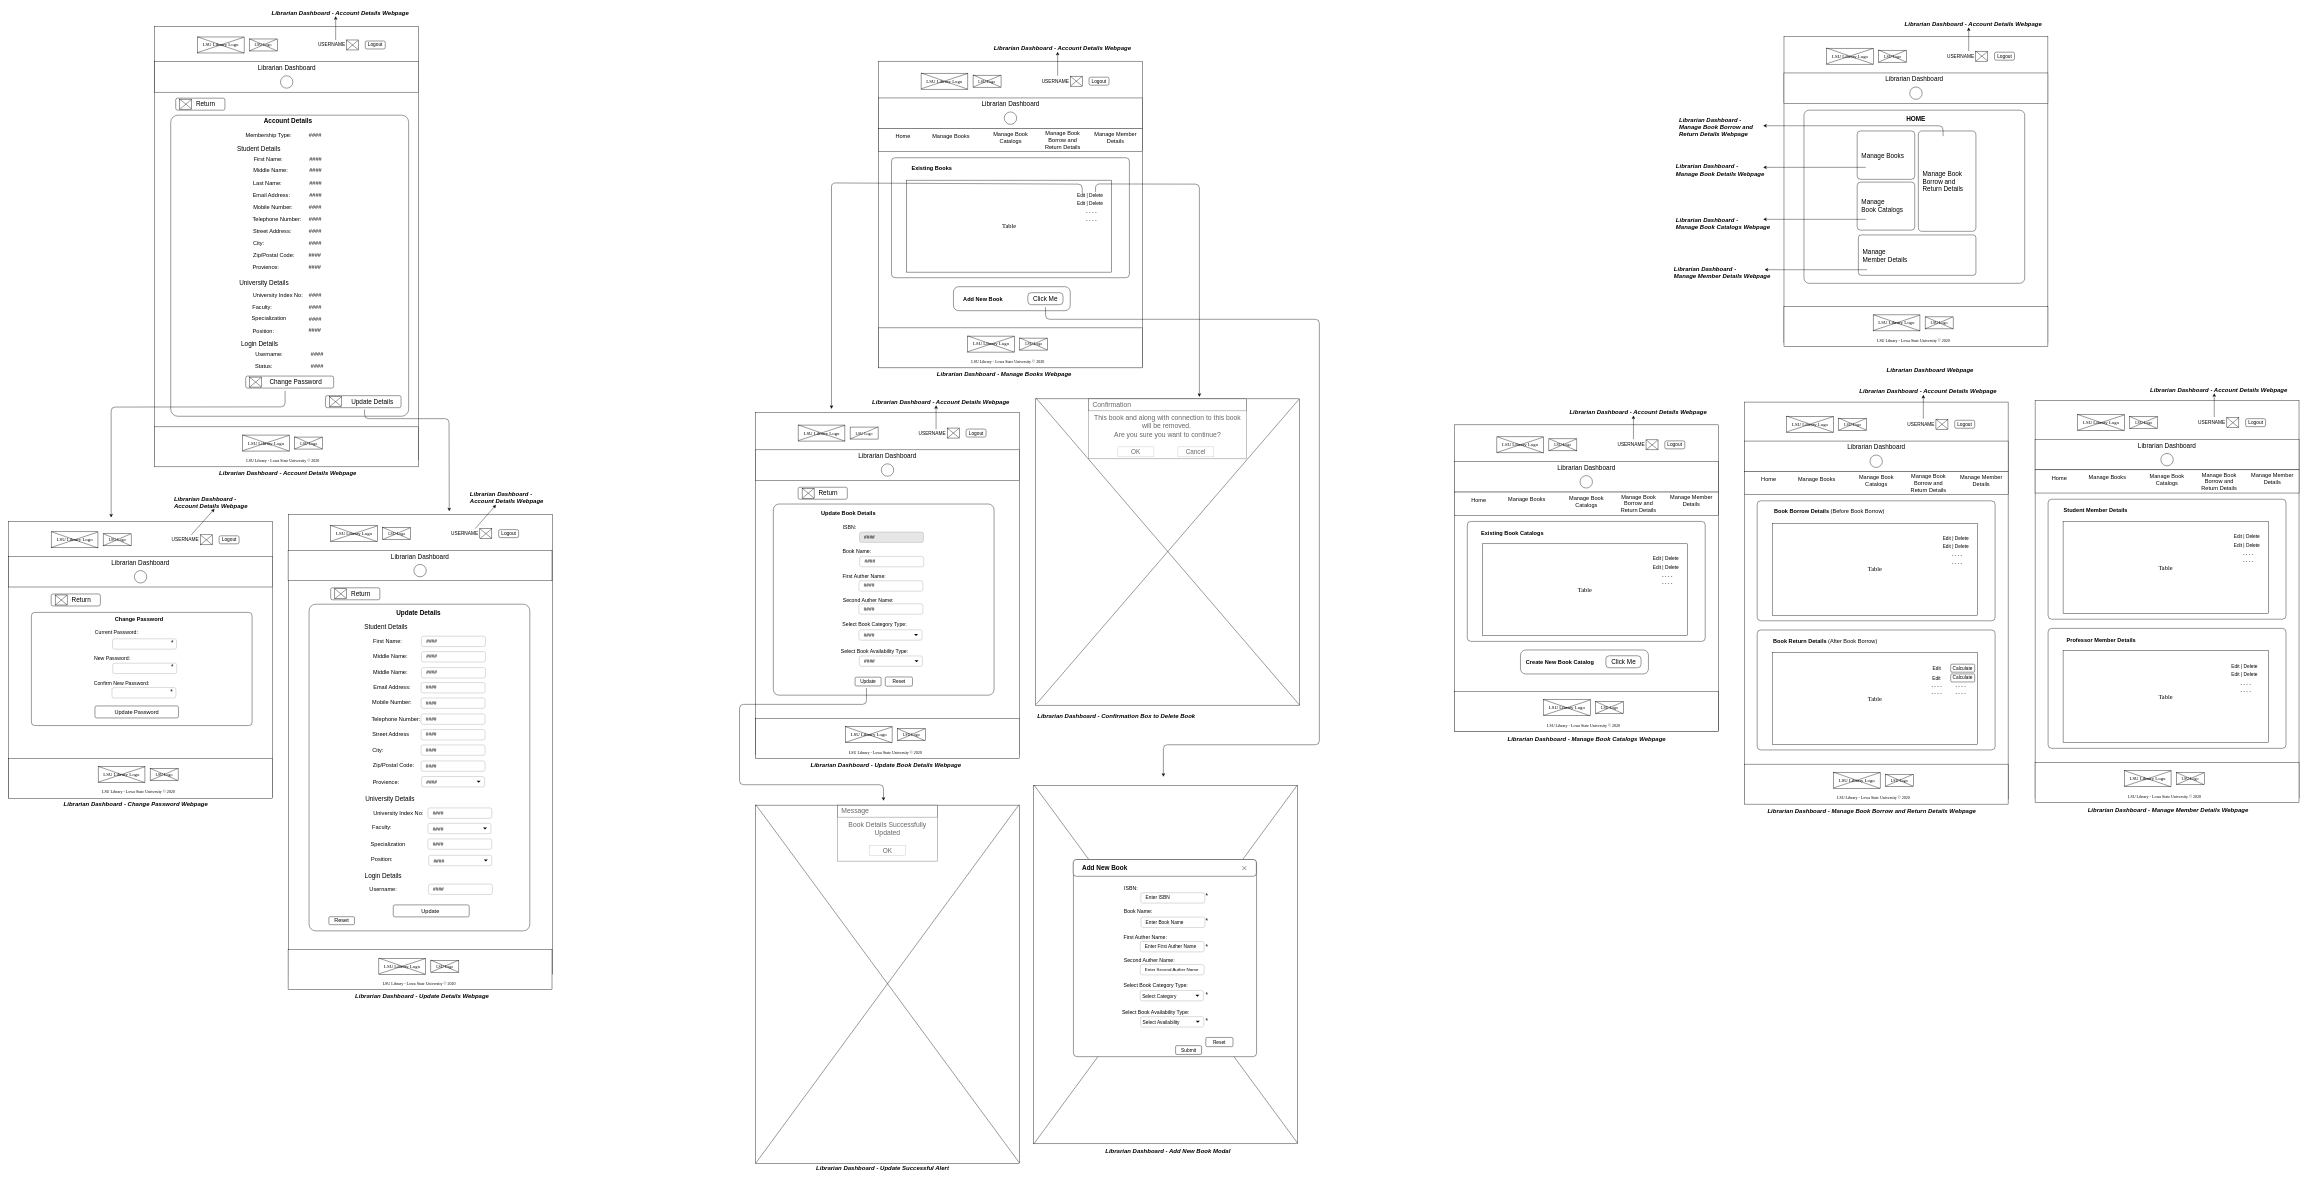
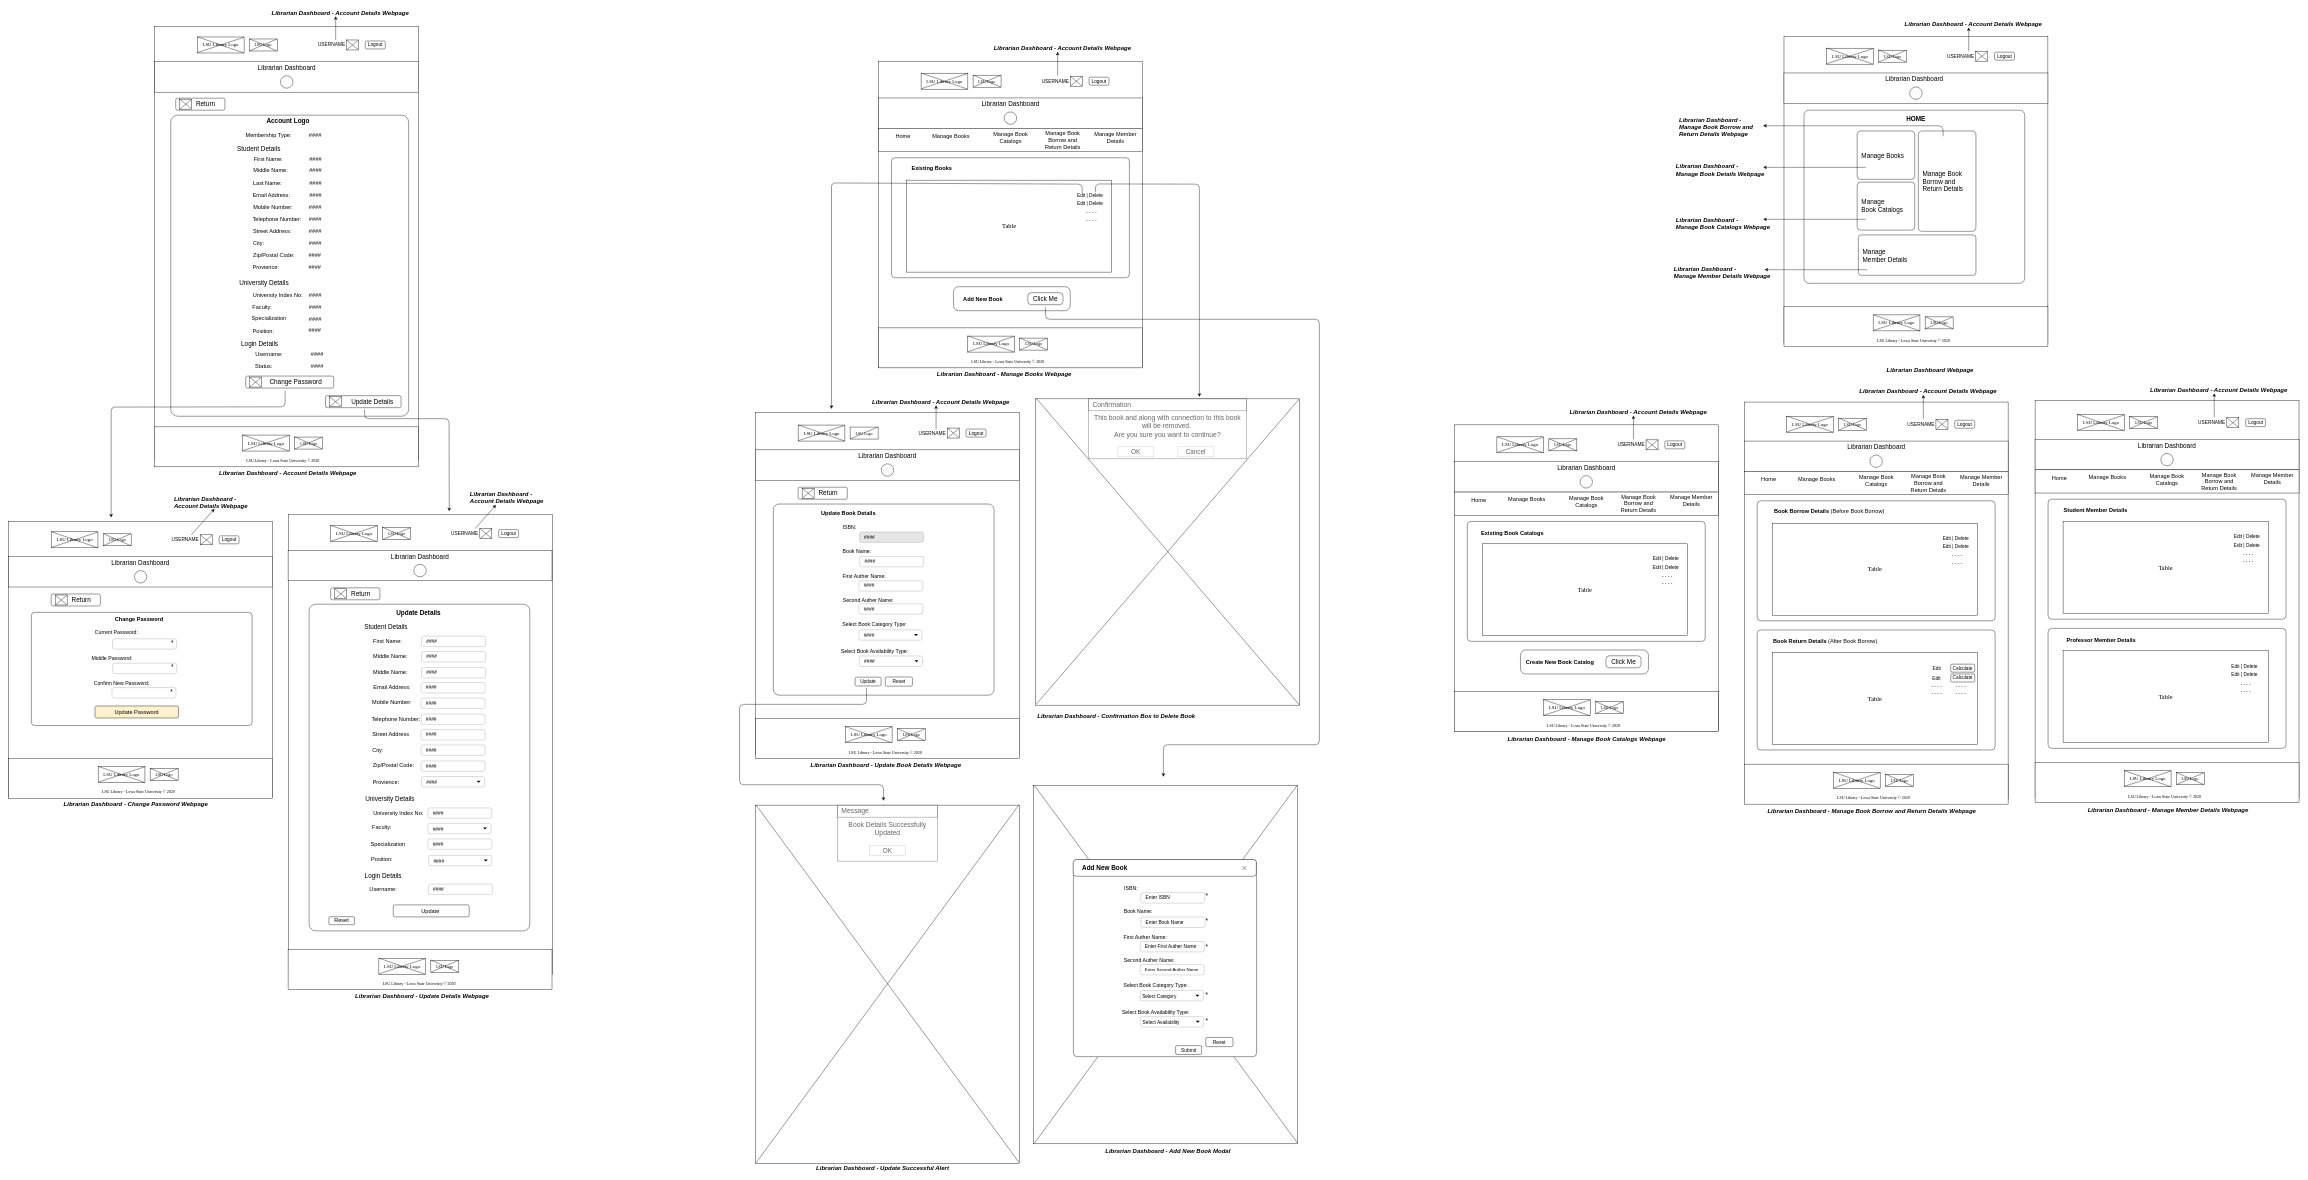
(288, 121) -> (288, 121)
(112, 658) -> (112, 658)
(136, 712) -> (136, 712)
